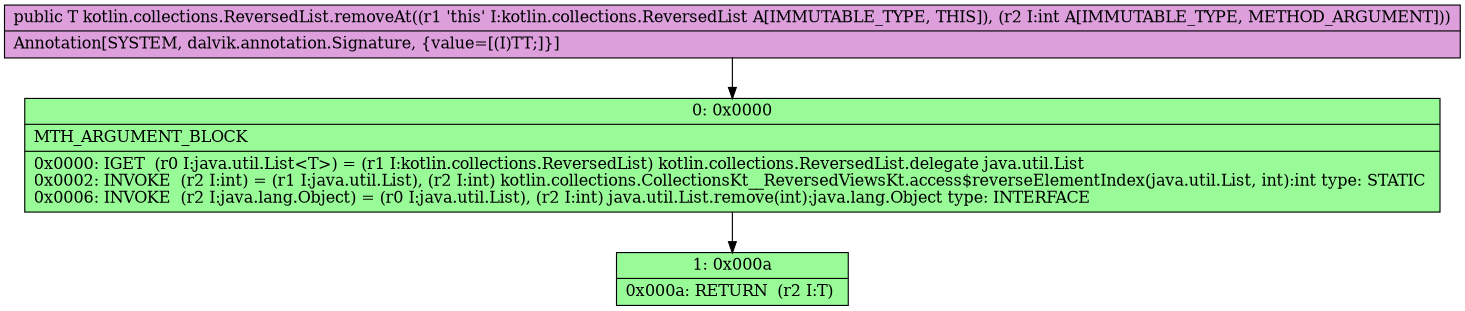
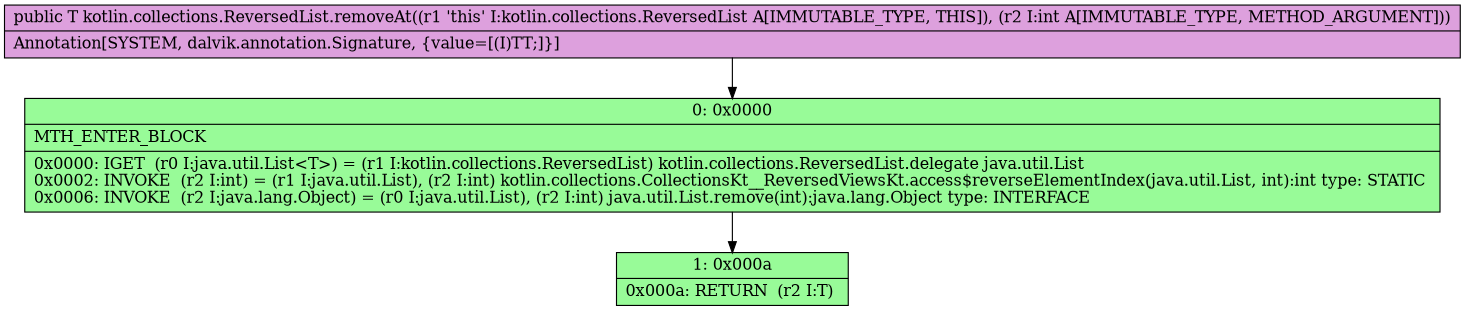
(141, 137) -> (120, 137)
